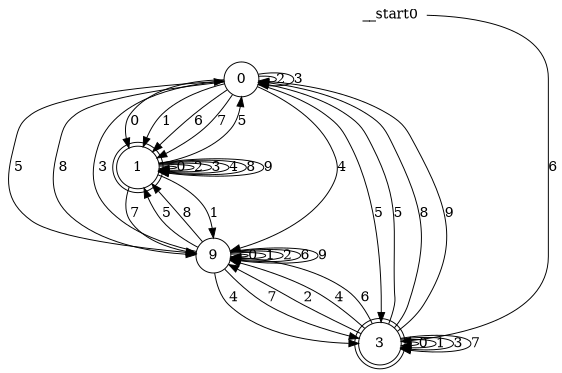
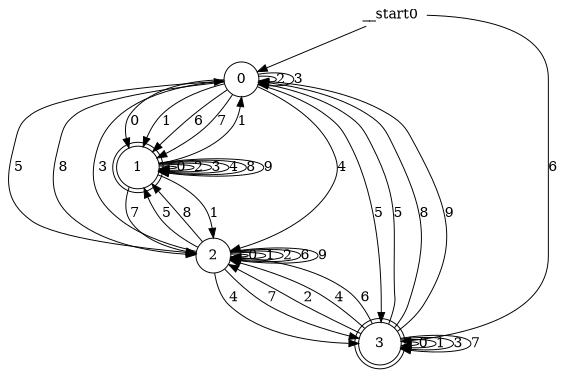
none -> (316, 47)
(242, 121) -> (242, 121)
(213, 256) -> (213, 256)
